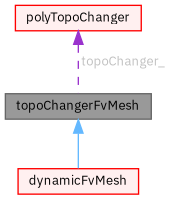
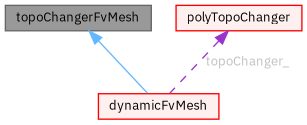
(78, 69) -> (194, 67)
